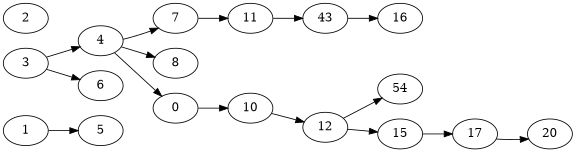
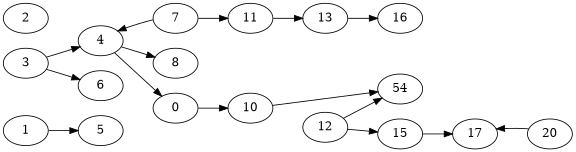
(325, 18) -> (325, 18)
(137, 36) -> (139, 24)
(284, 117) -> (321, 99)
(508, 140) -> (517, 128)
